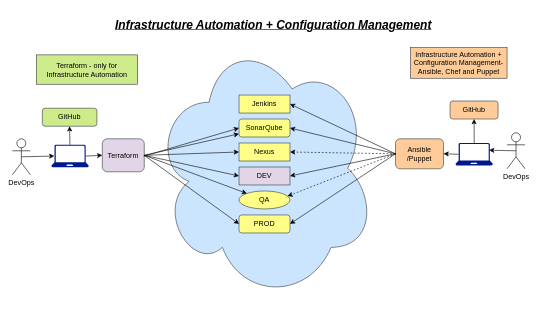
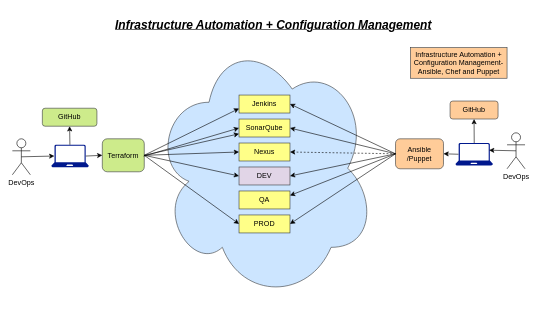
(87, 70) -> none
(265, 128) -> (265, 128)
(123, 155) -> (123, 155)
(197, 175) -> (194, 131)
(310, 188) -> (310, 188)
(265, 200) -> (265, 200)
(265, 224) -> (265, 224)
